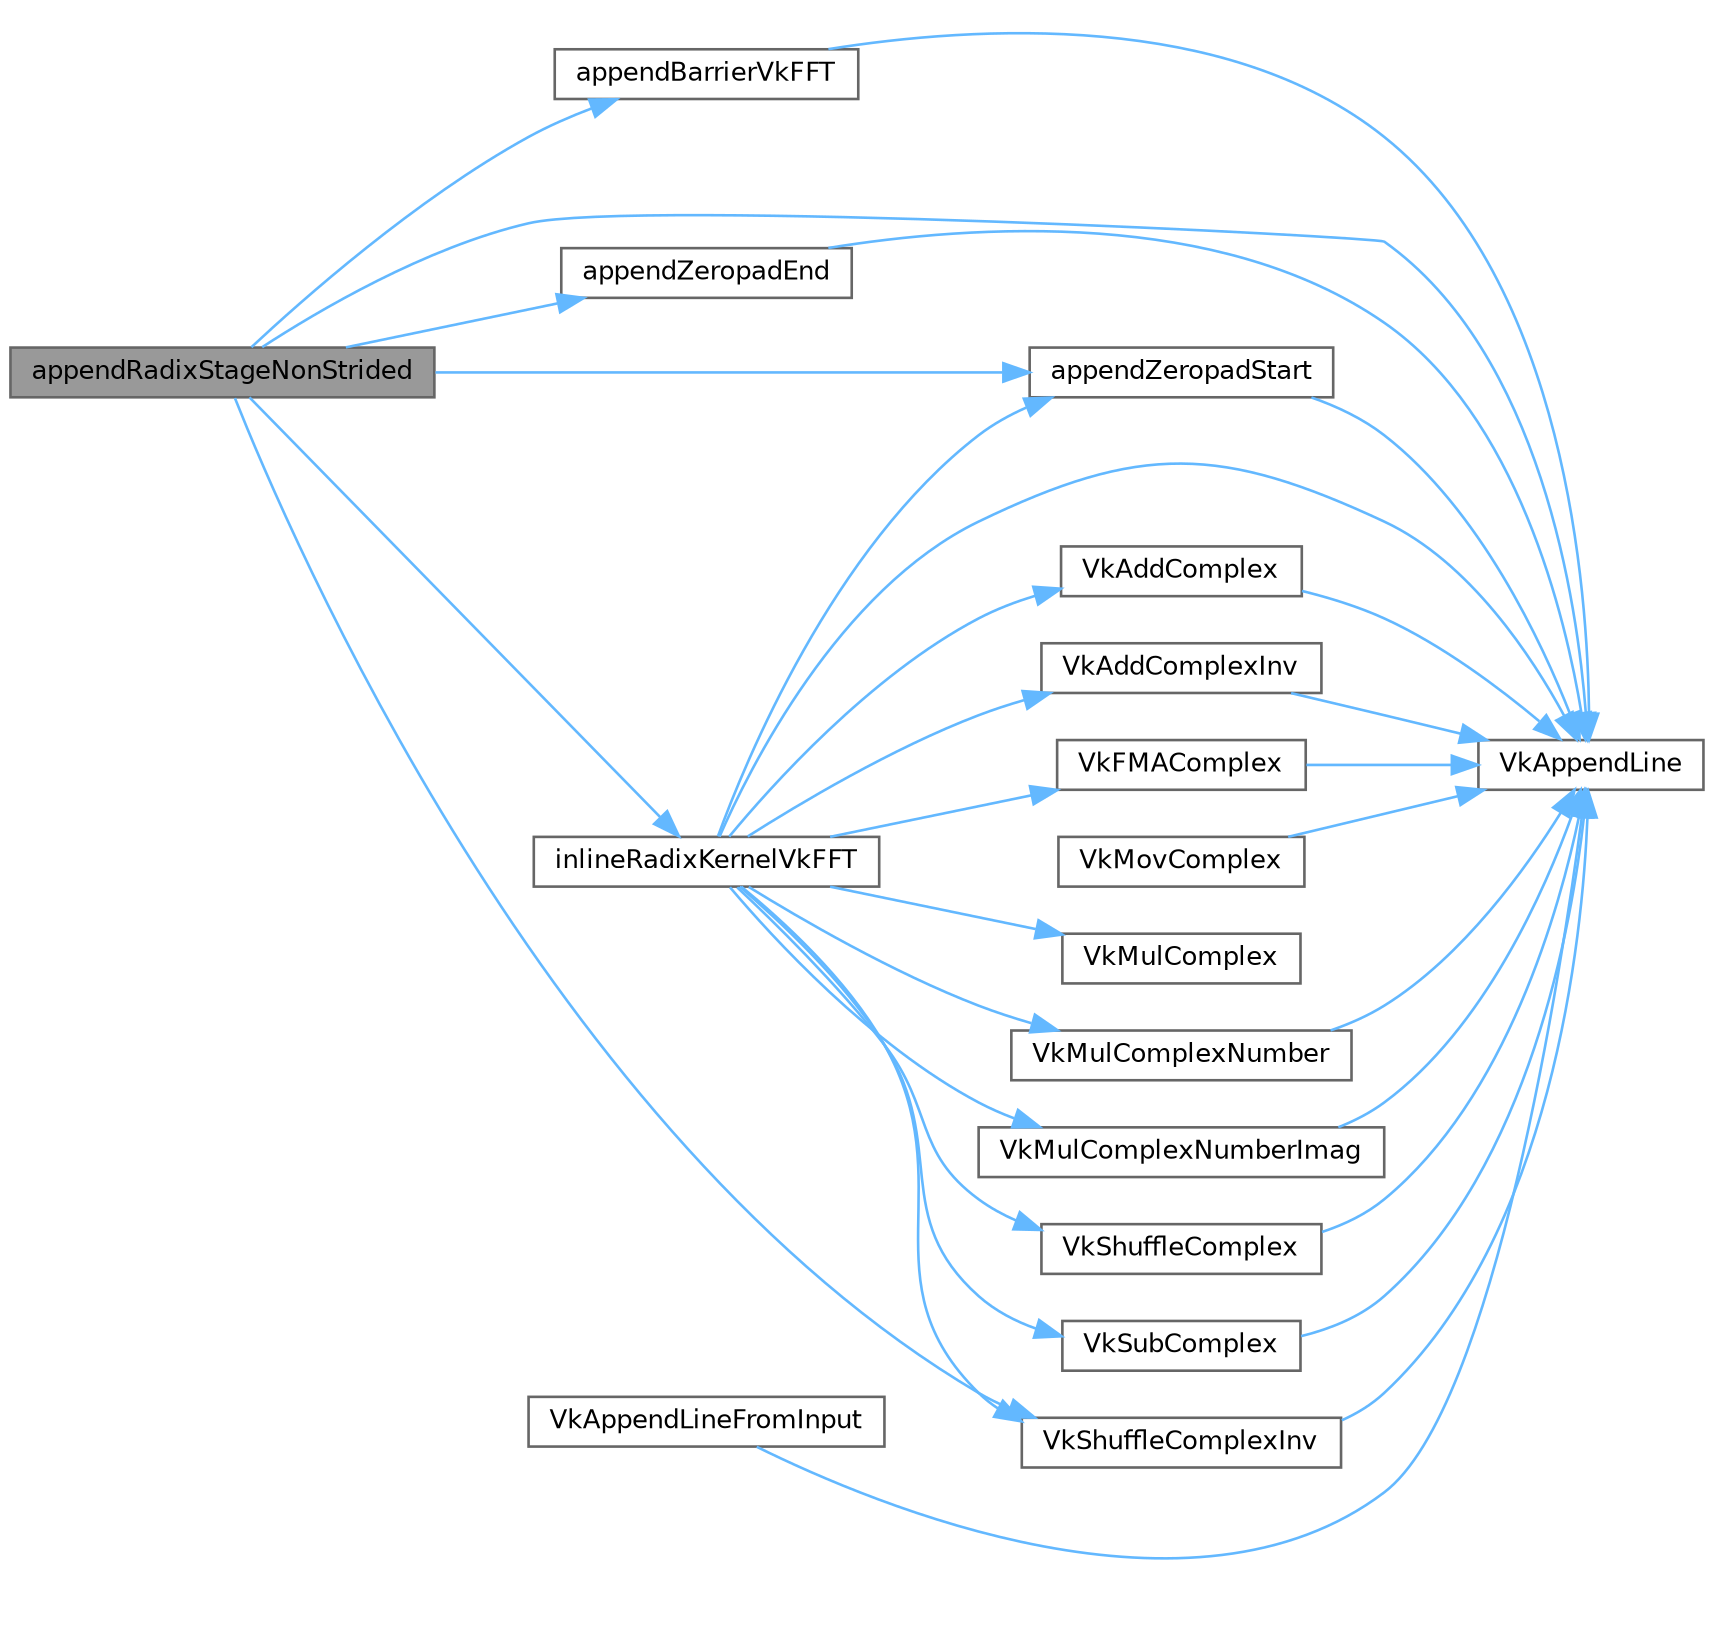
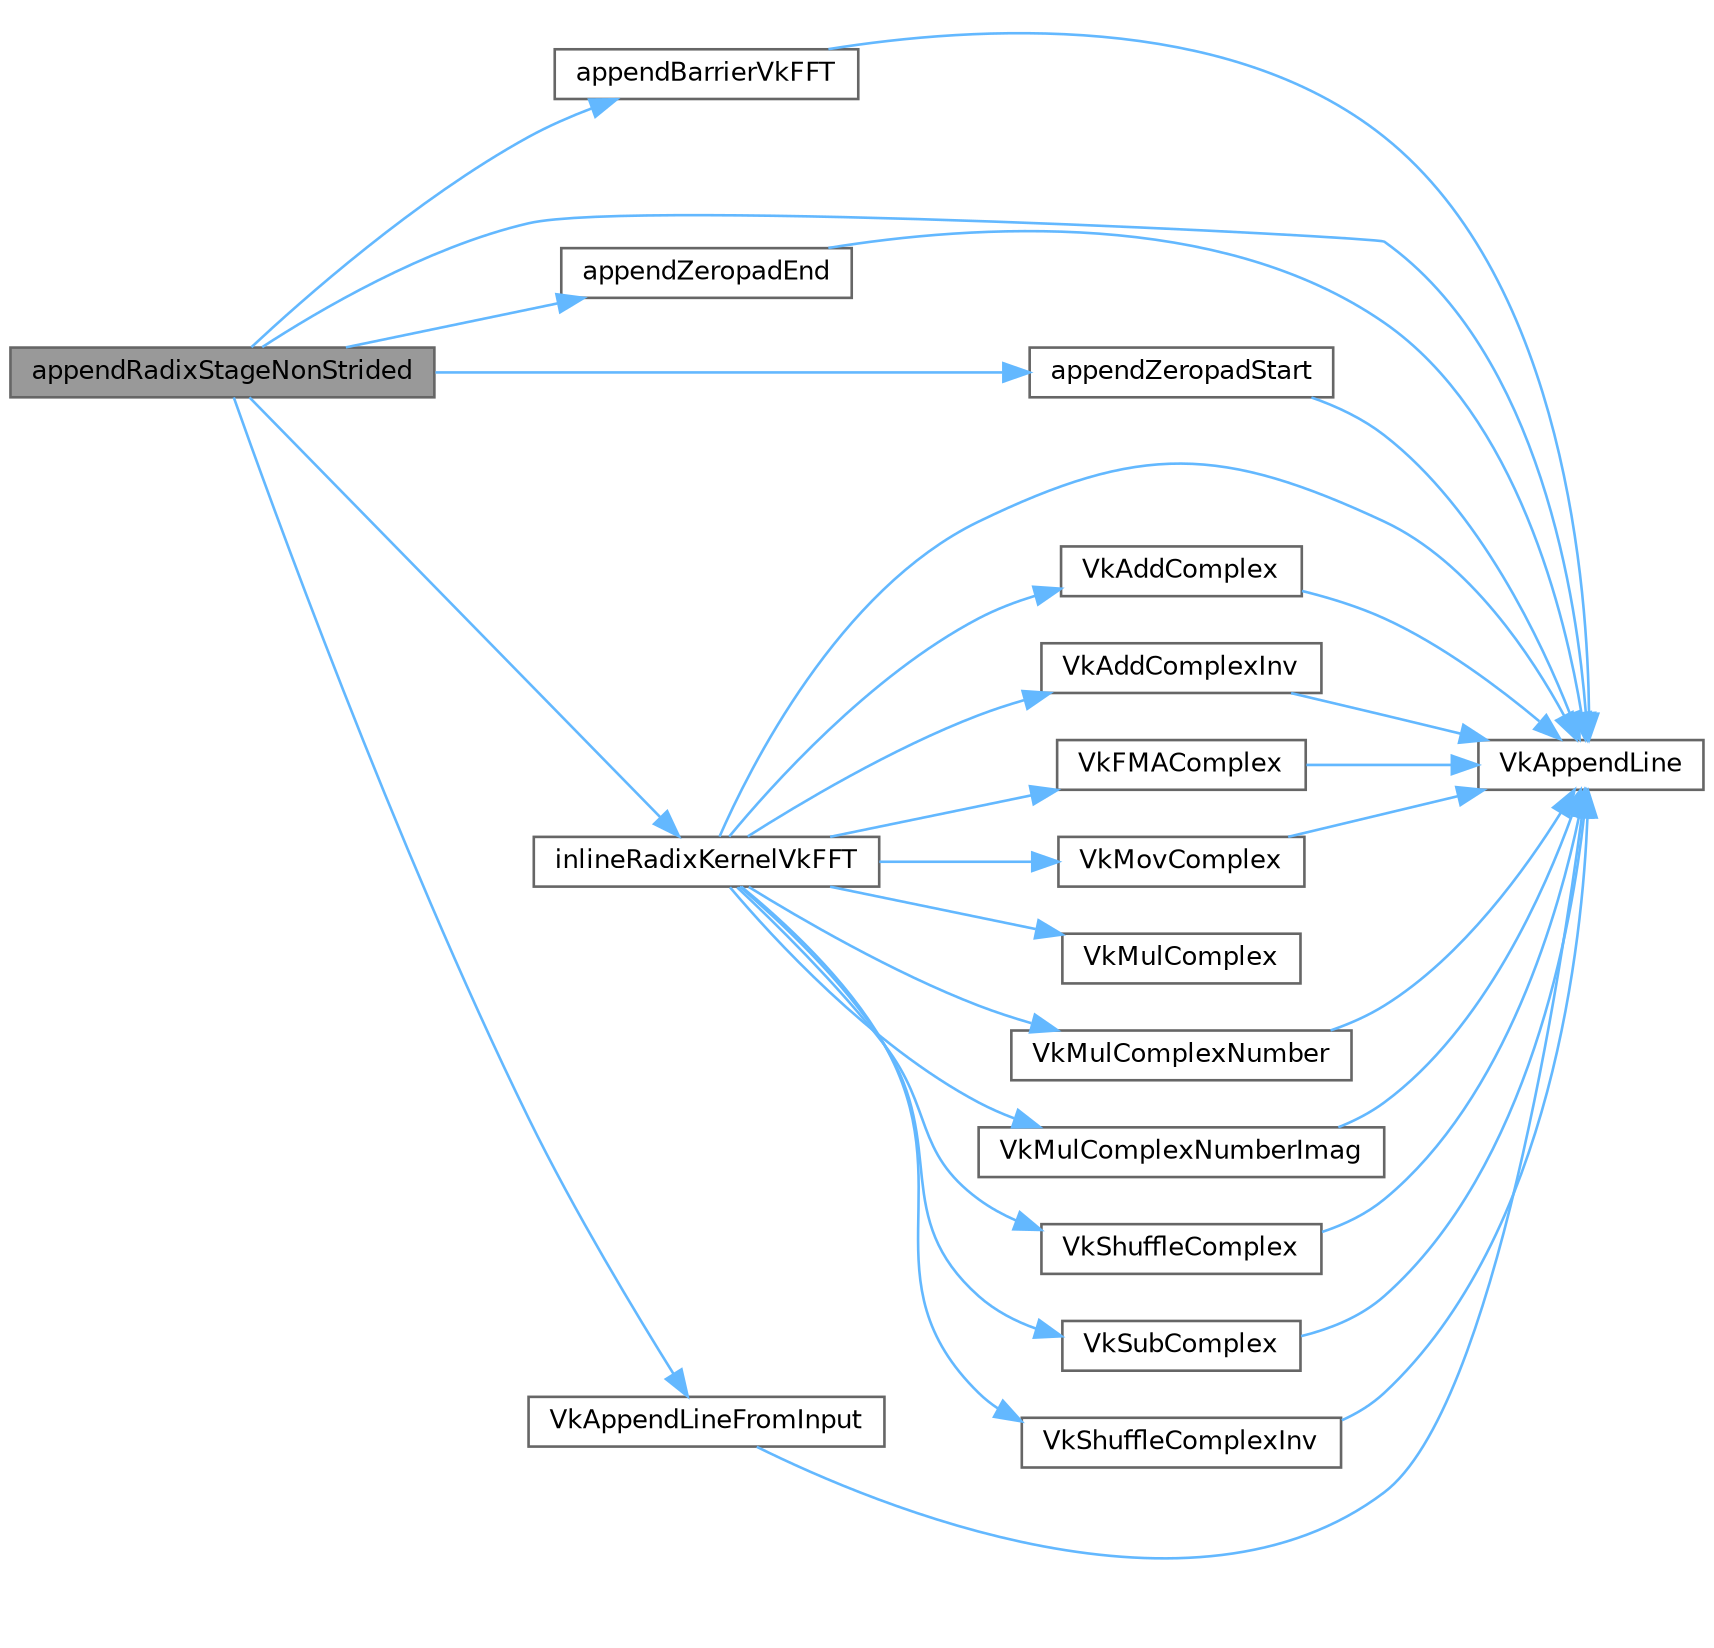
(837, 595) -> (956, 862)
(544, 966) -> (428, 898)
